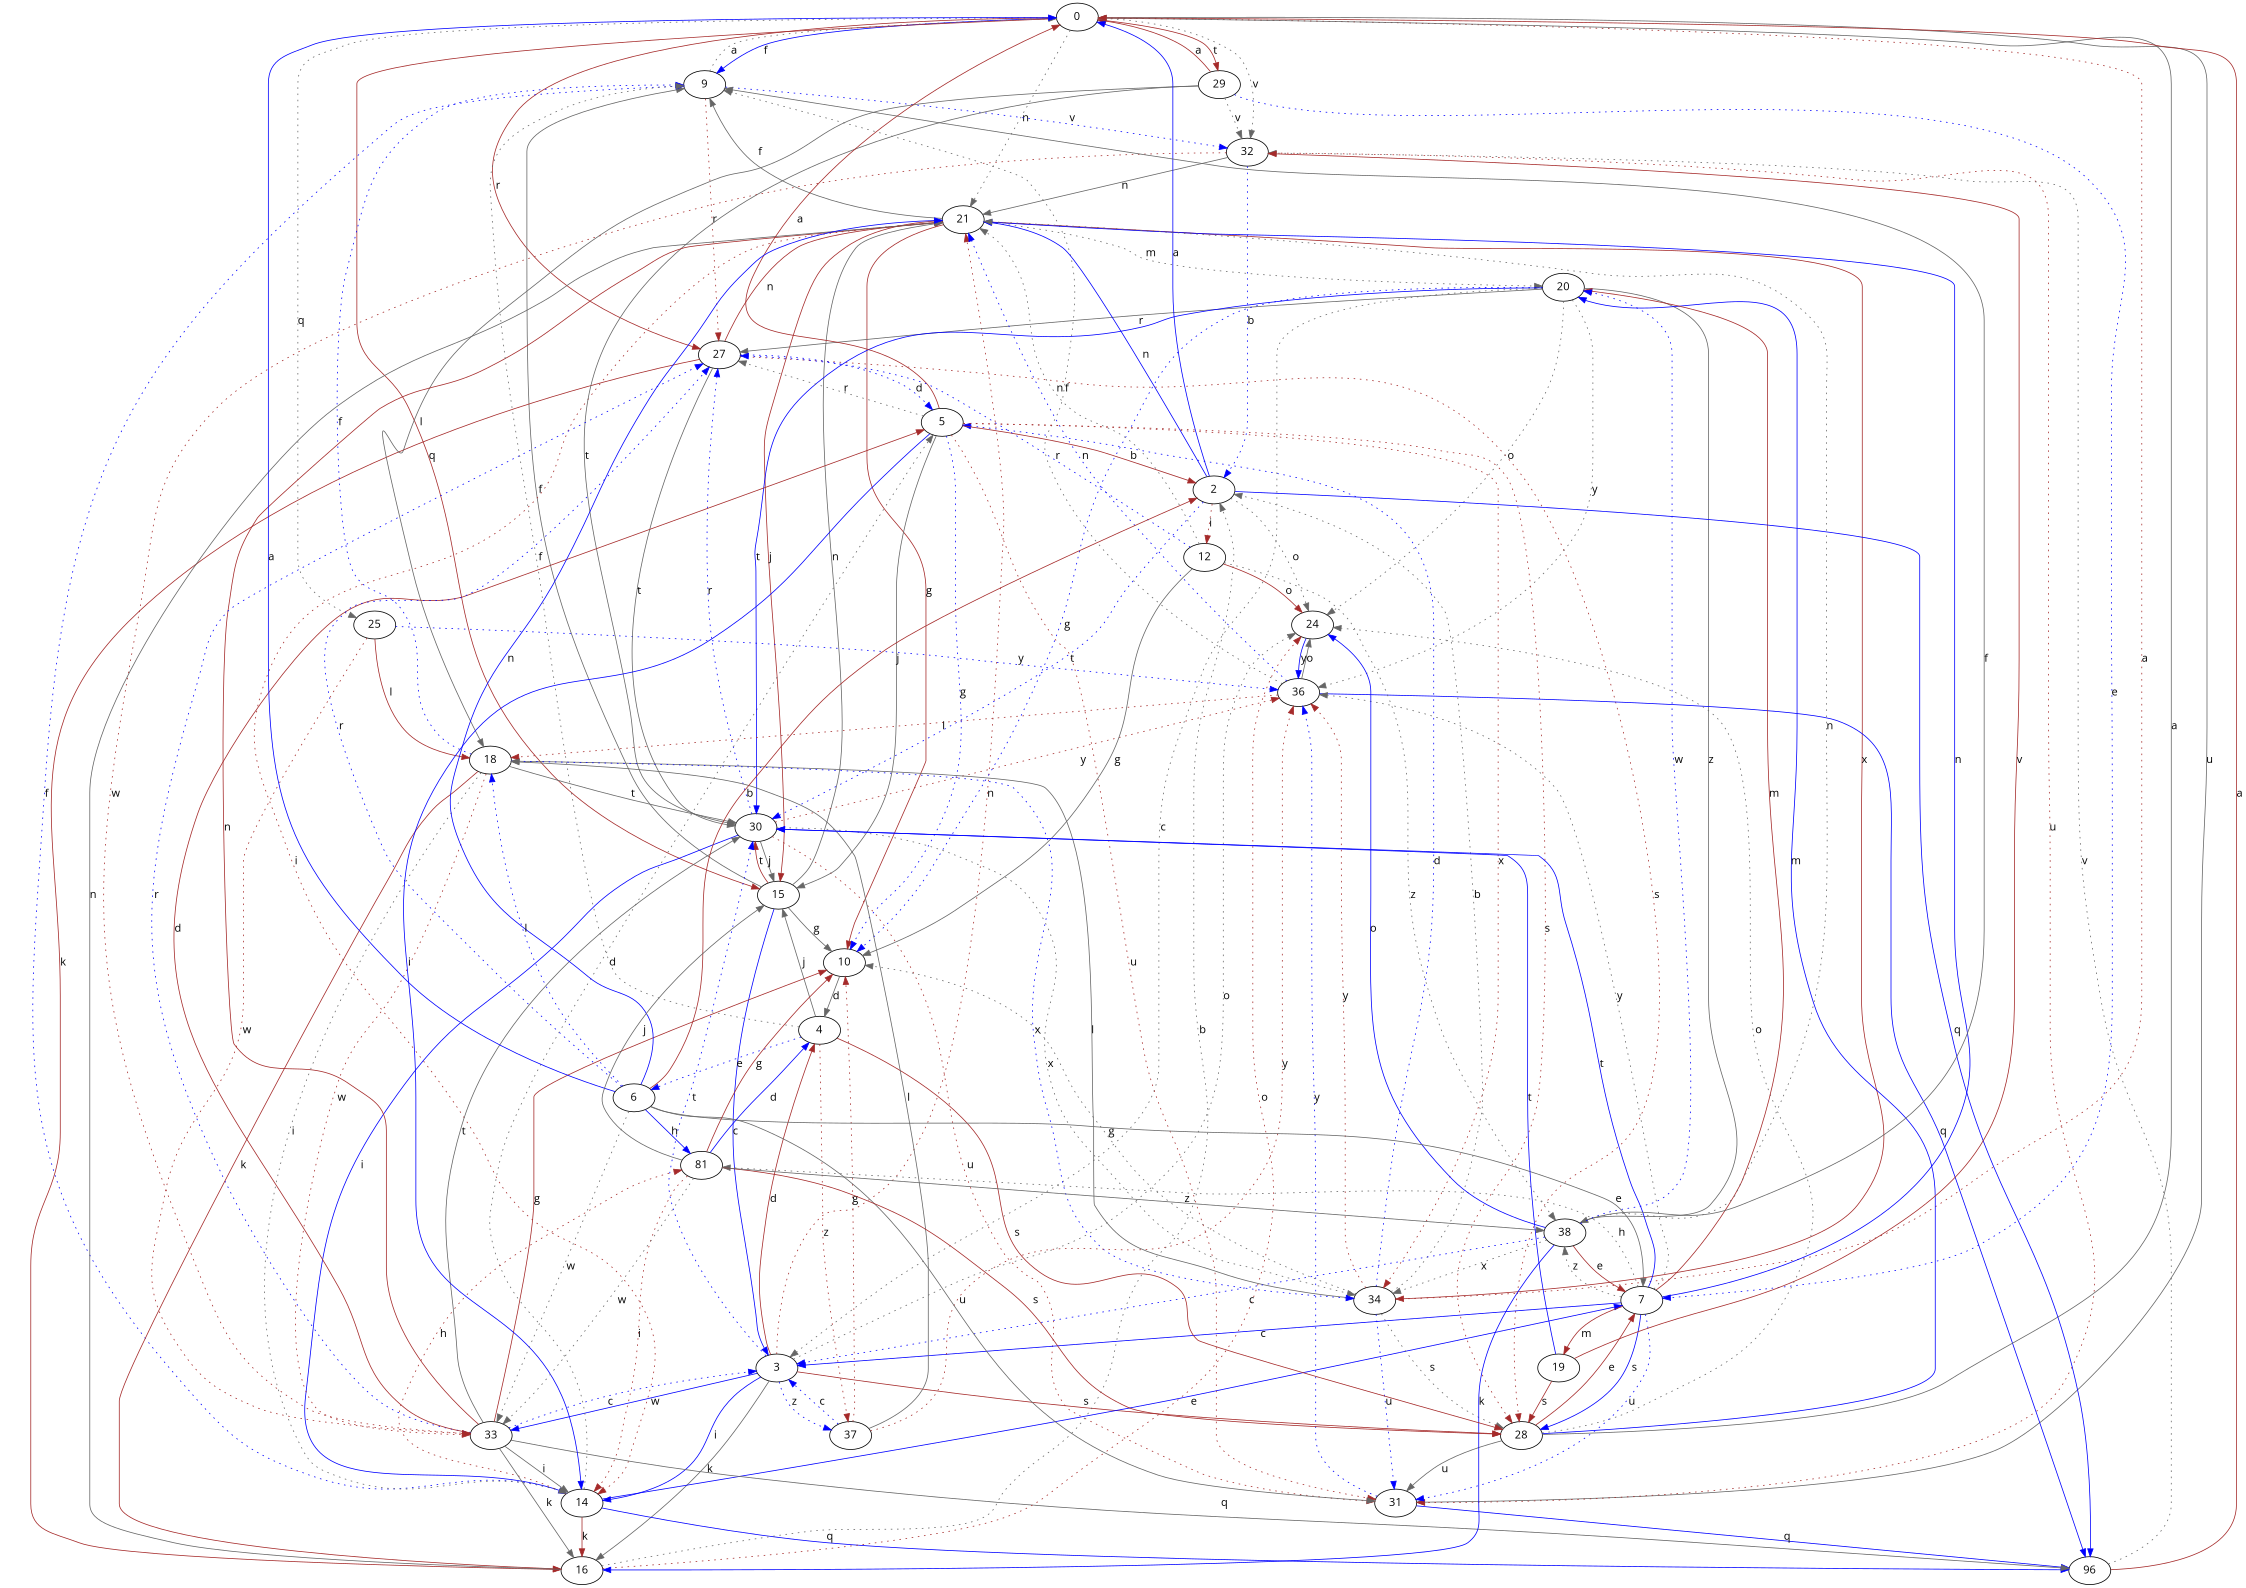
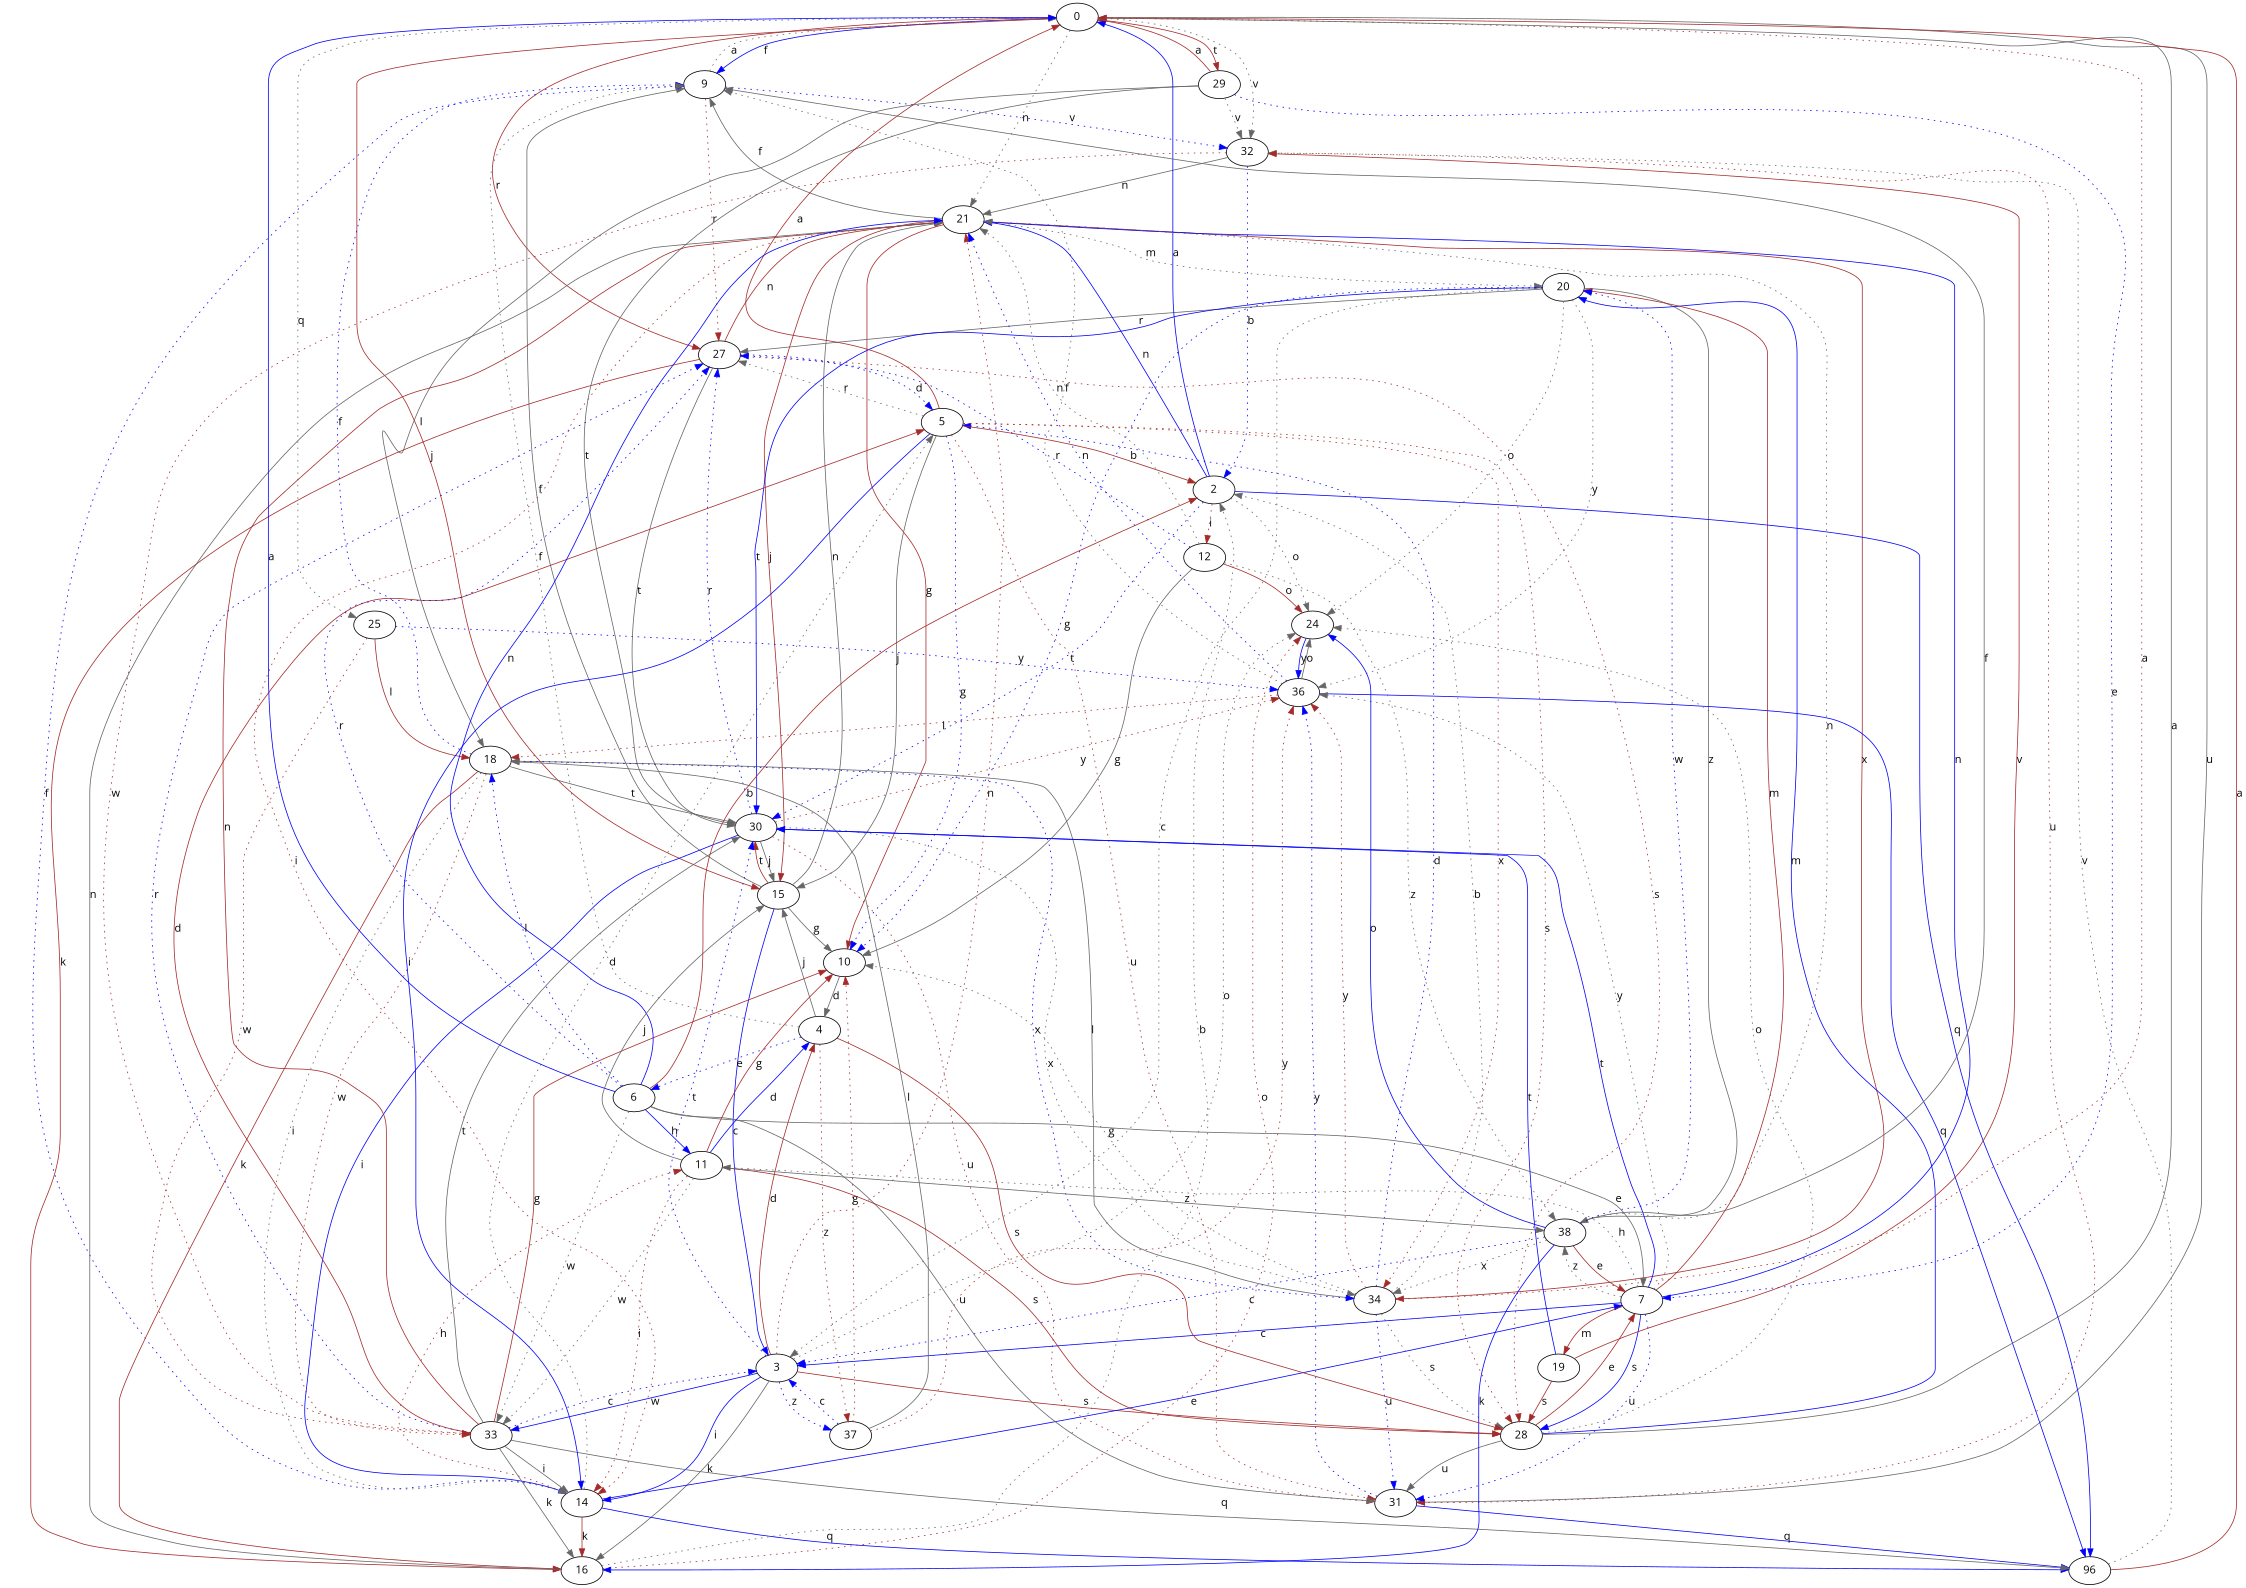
(432, 456) -> (432, 456)
(702, 1165) -> (702, 1165)
